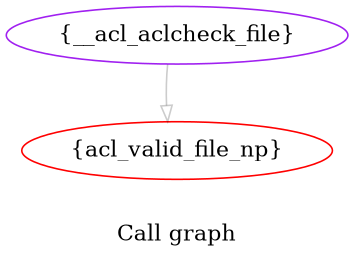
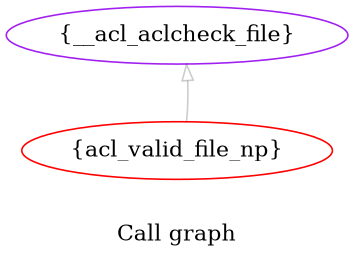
(166, 85) -> (188, 101)
